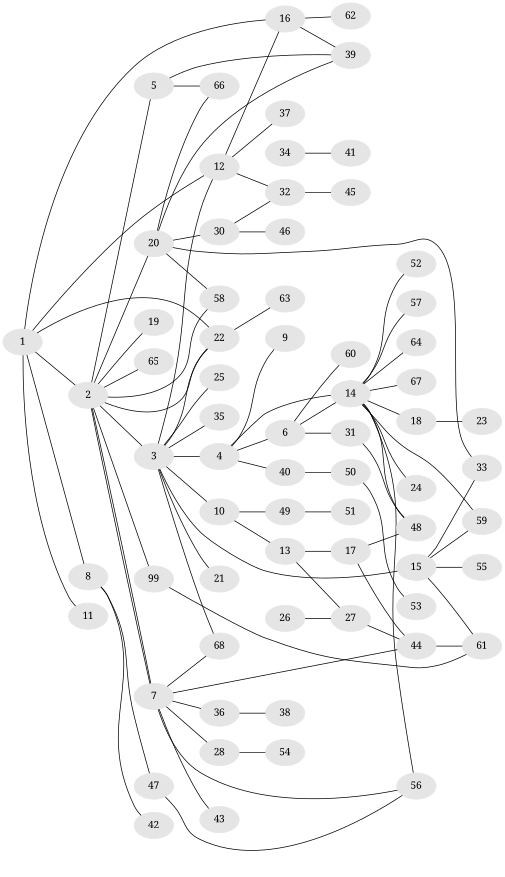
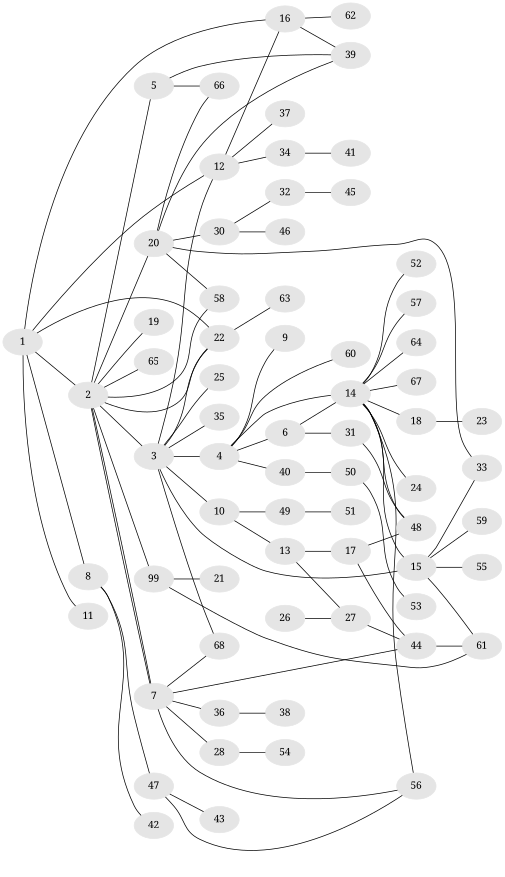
(252, 180) -> (252, 160)
(316, 393) -> (272, 391)
(418, 456) -> (384, 497)
(181, 520) -> (187, 579)
(182, 763) -> (187, 803)
